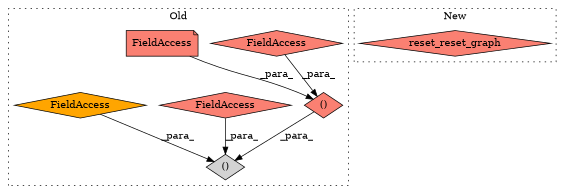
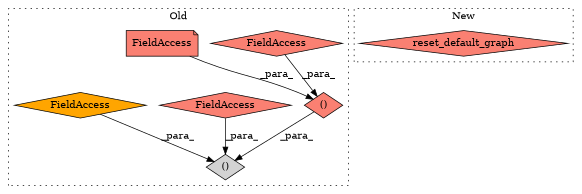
(455, 43) -> (464, 43)
